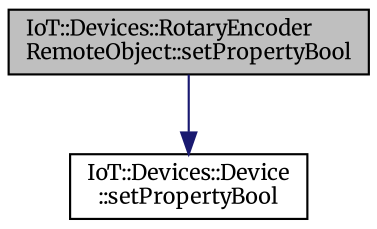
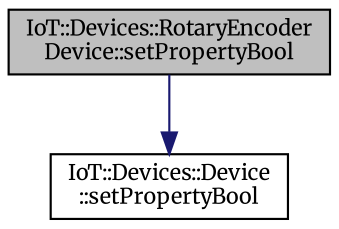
(189, 42) -> (169, 42)
